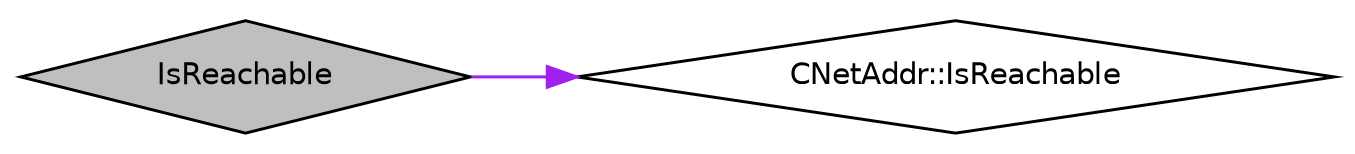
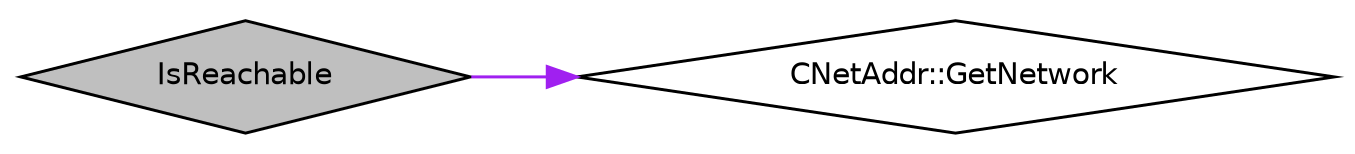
(956, 77) -> (956, 77)
